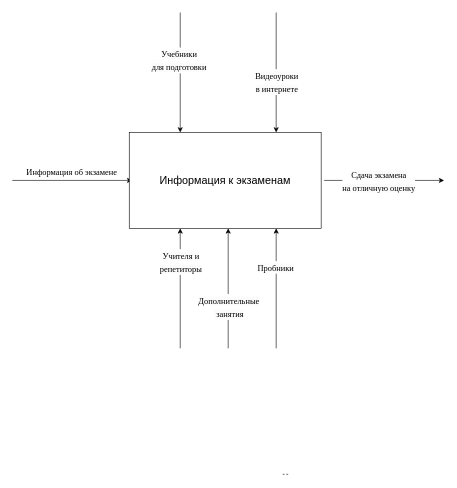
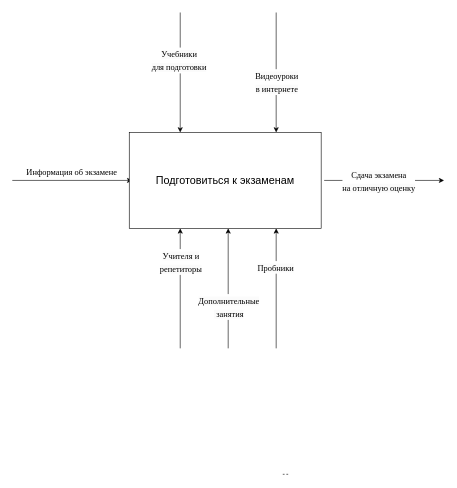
(225, 180) -> (225, 180)
